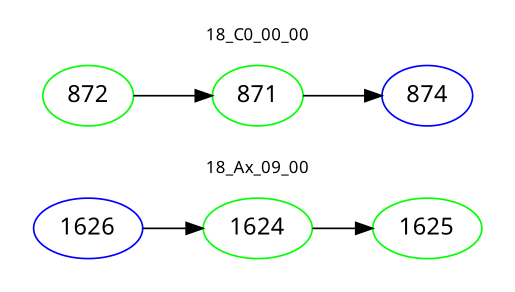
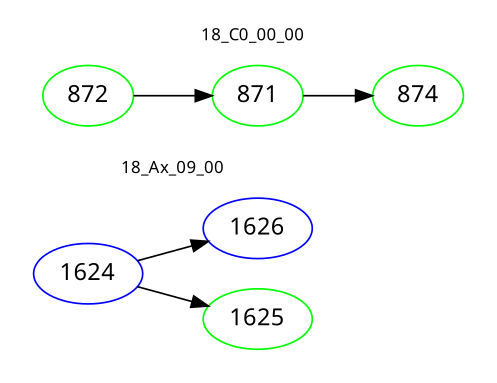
(427, 96) -> (418, 96)
(164, 228) -> (165, 253)
(258, 228) -> (88, 274)
